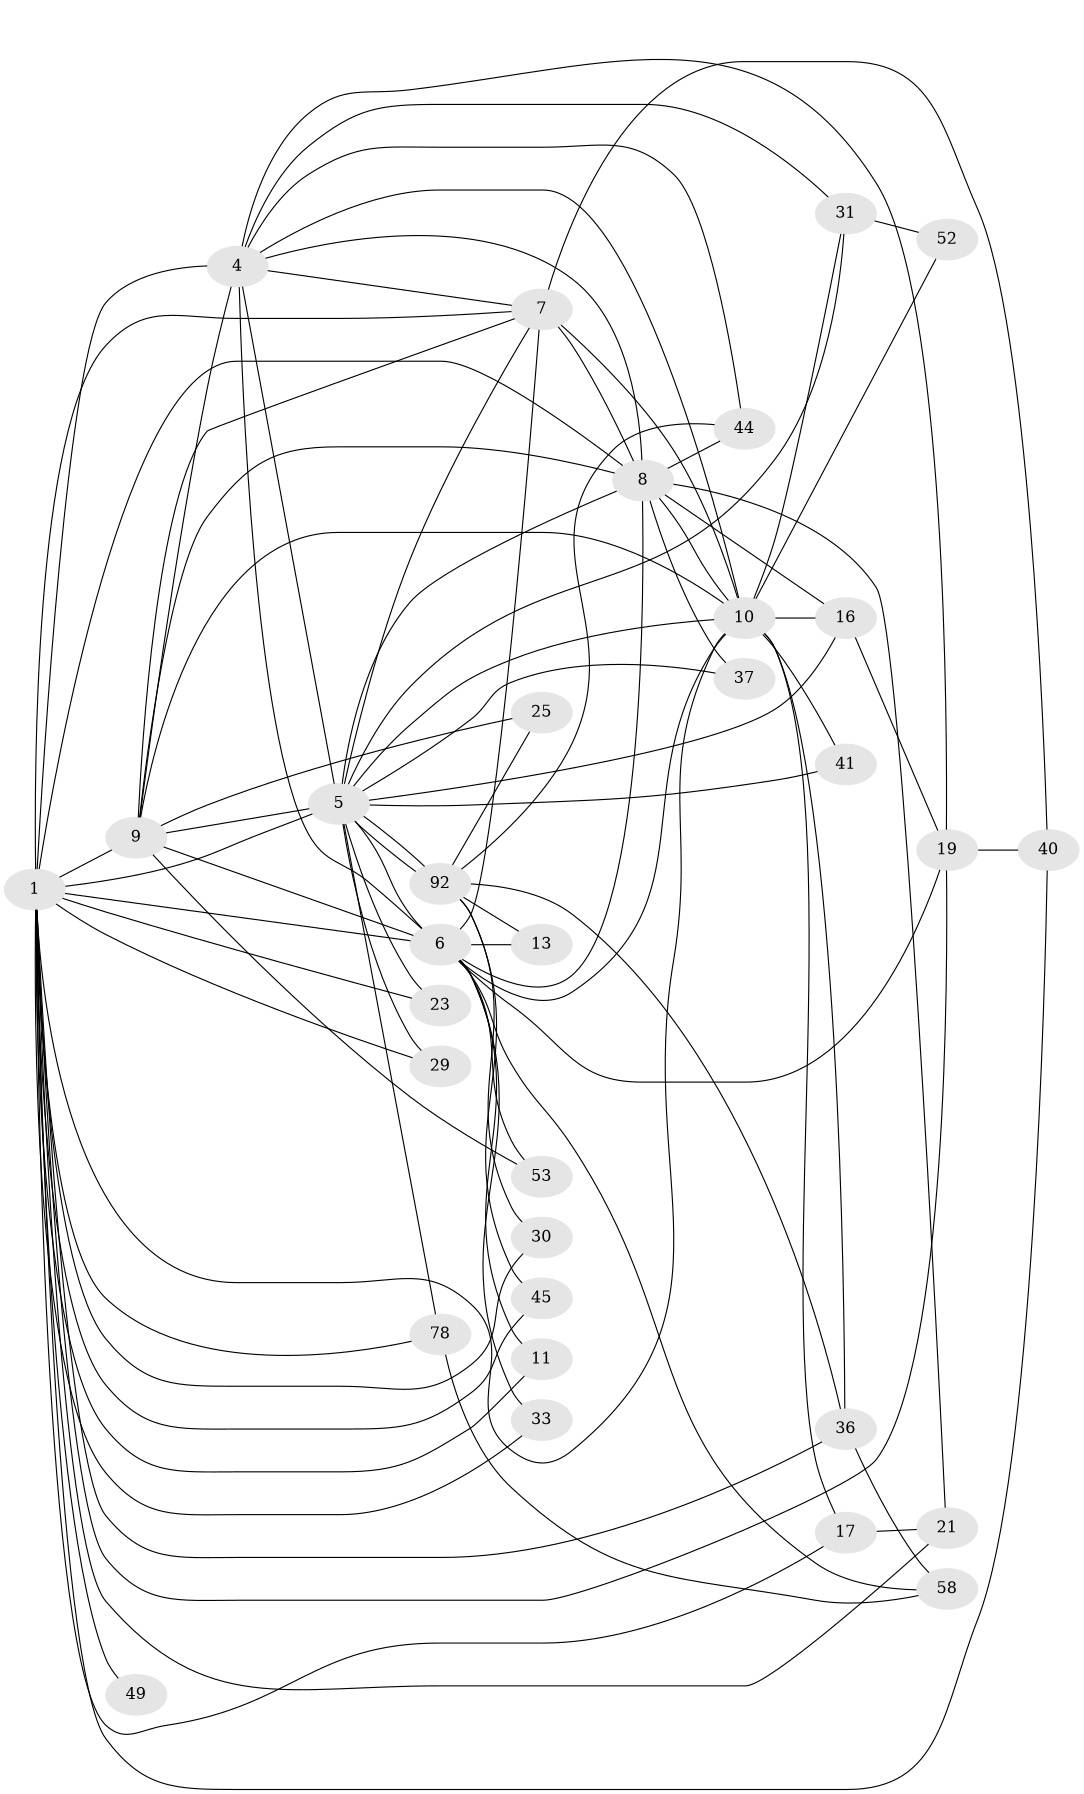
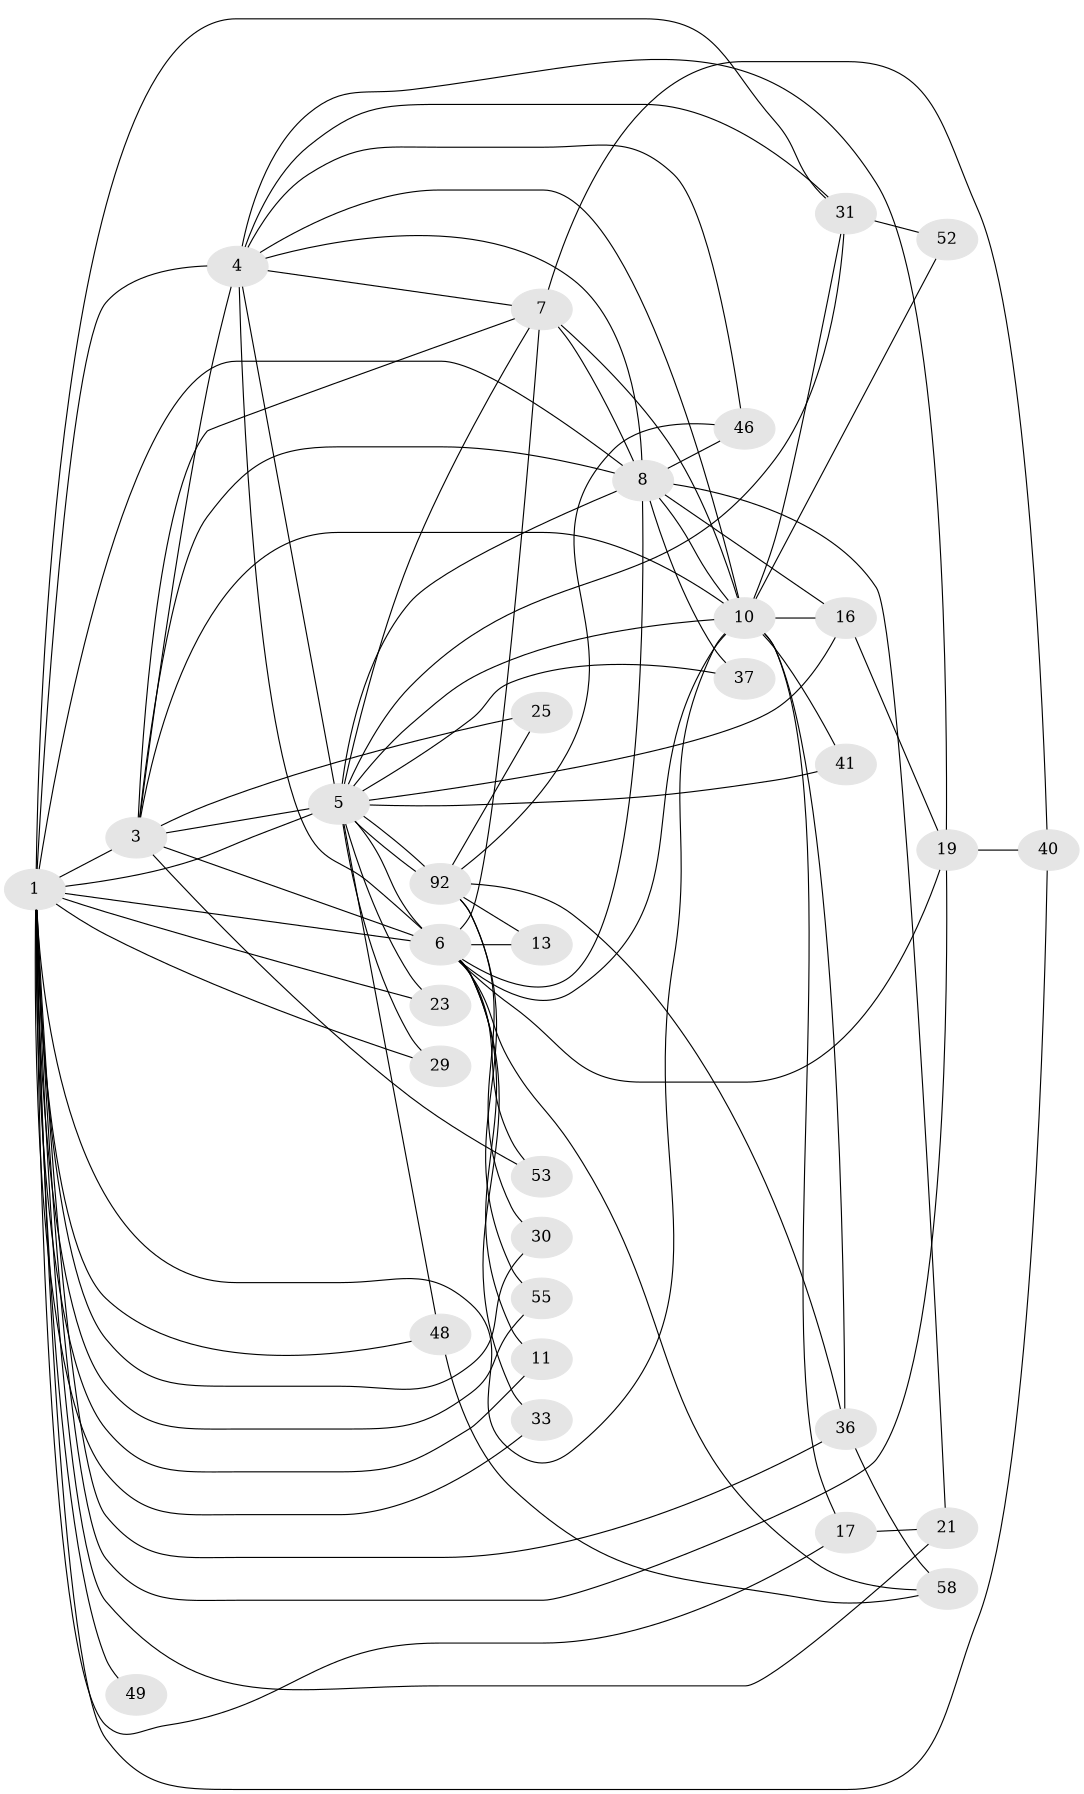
(745, 429) -> (745, 429)
(65, 444) -> (152, 92)
(136, 838) -> (136, 838)
(542, 1298) -> (542, 1298)
(440, 1334) -> (440, 1334)
